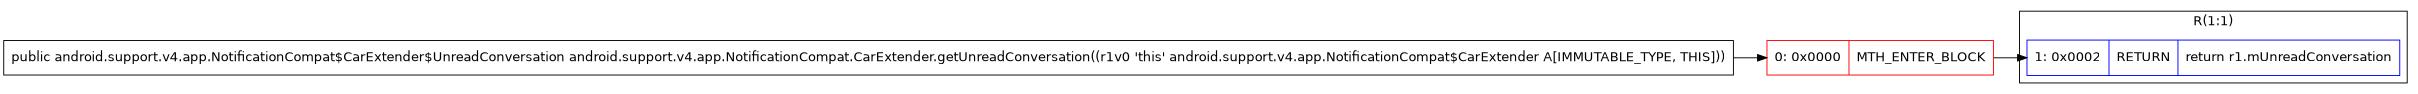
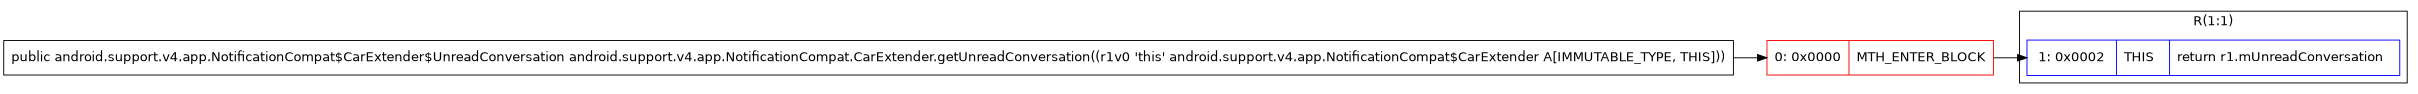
(2143, 57) -> (2139, 57)
